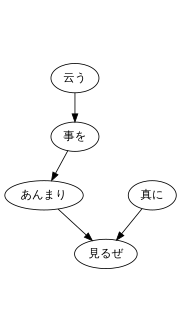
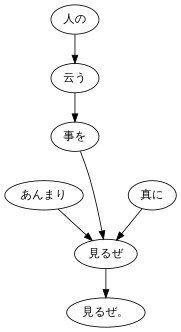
none -> (75, 20)
(62, 162) -> (93, 191)
none -> (106, 313)
